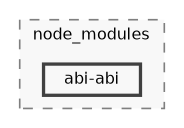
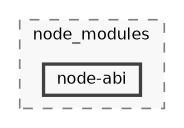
(92, 80) -> (92, 80)
